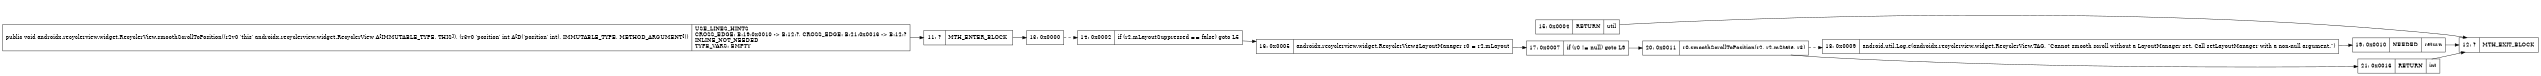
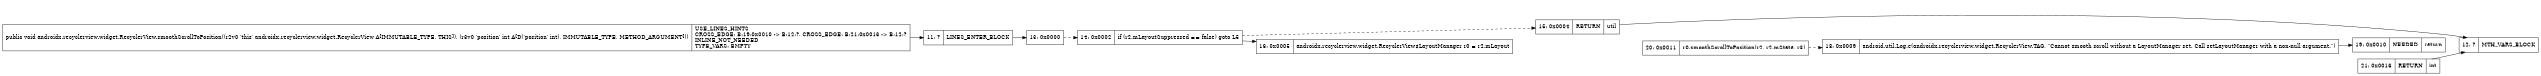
none -> (1387, 32)
(978, 37) -> (978, 37)
(2450, 45) -> none
(2509, 45) -> (2509, 45)
(1578, 48) -> none
(2072, 66) -> none
